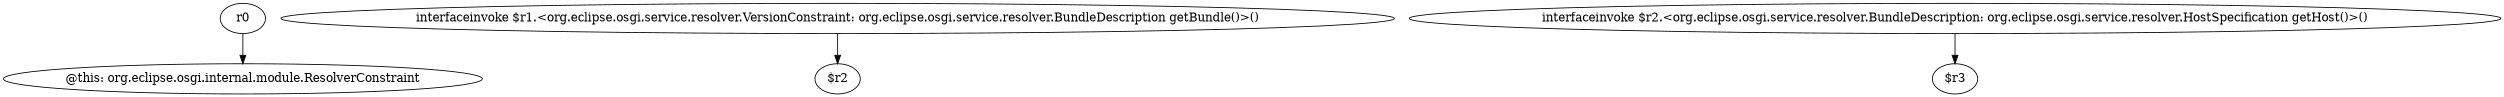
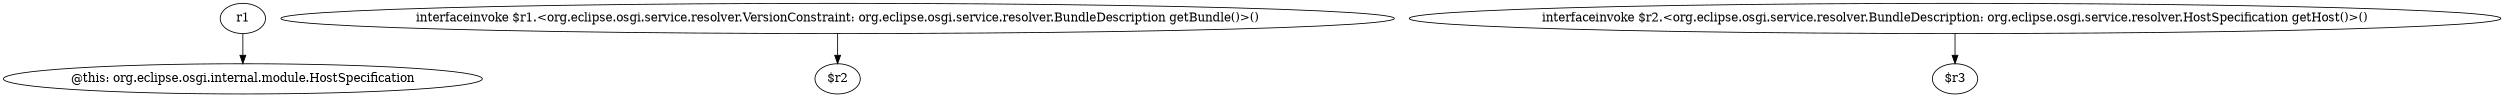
(243, 18) -> (243, 18)
(243, 79) -> (243, 79)
